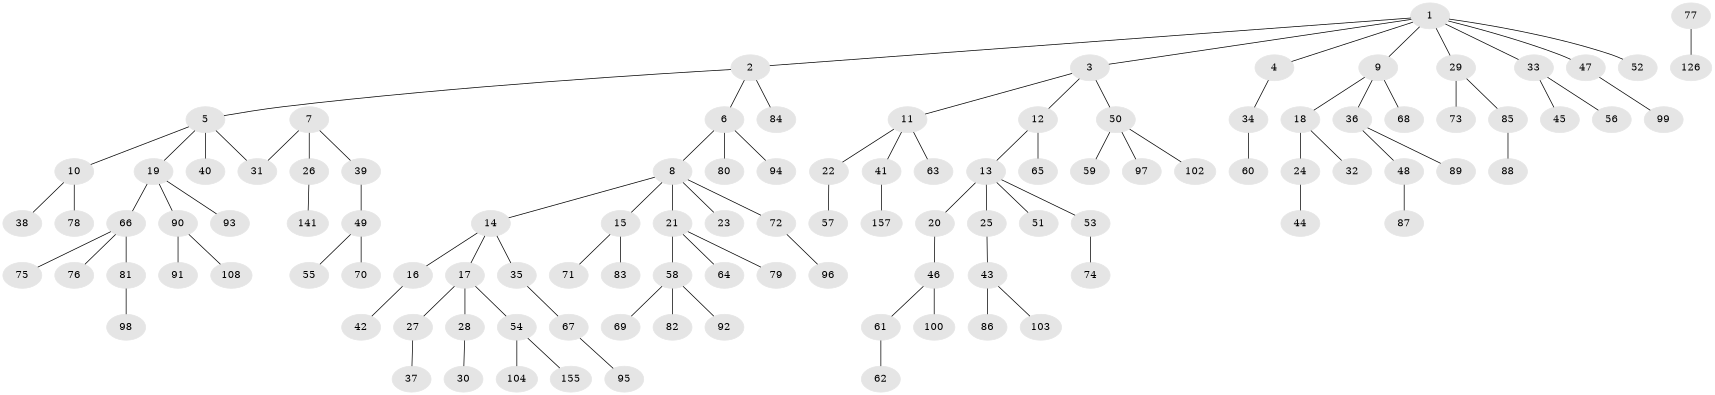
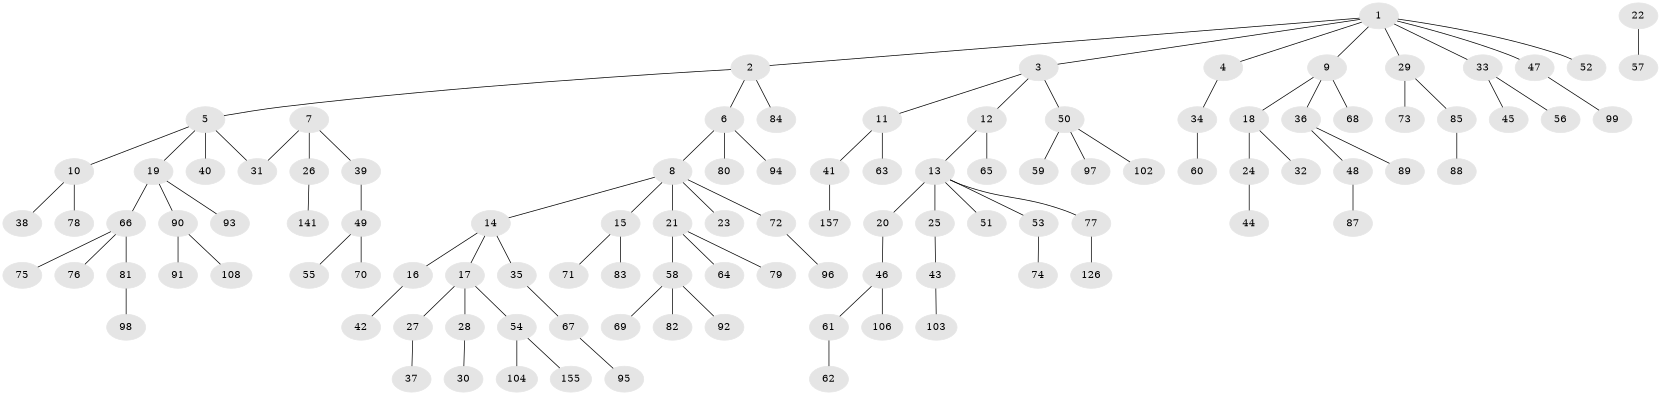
(868, 146) -> none
none -> (1013, 198)
(934, 327) -> (882, 327)
(988, 327) -> none
